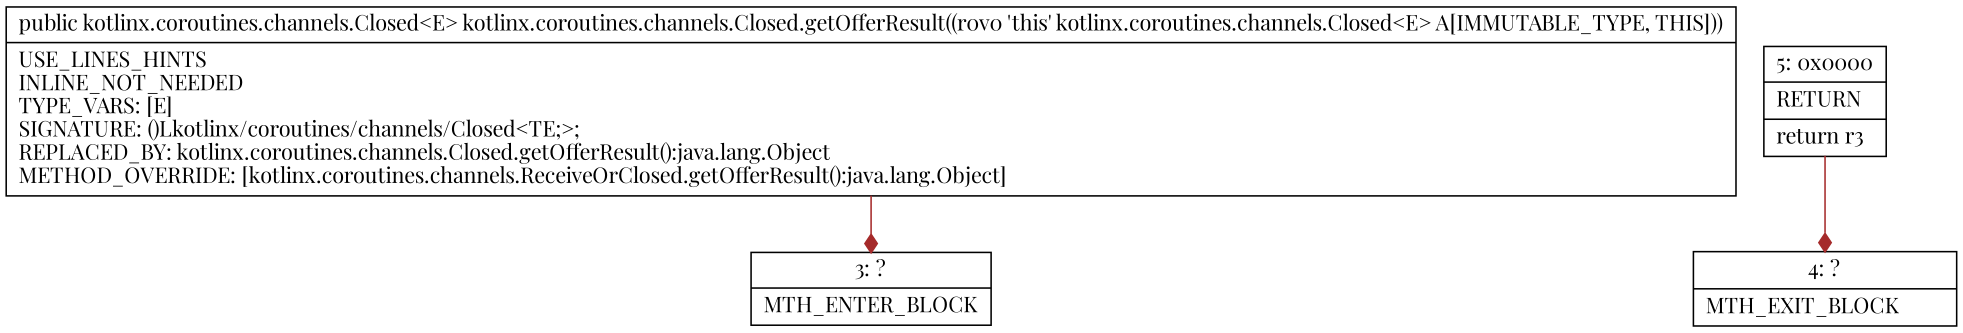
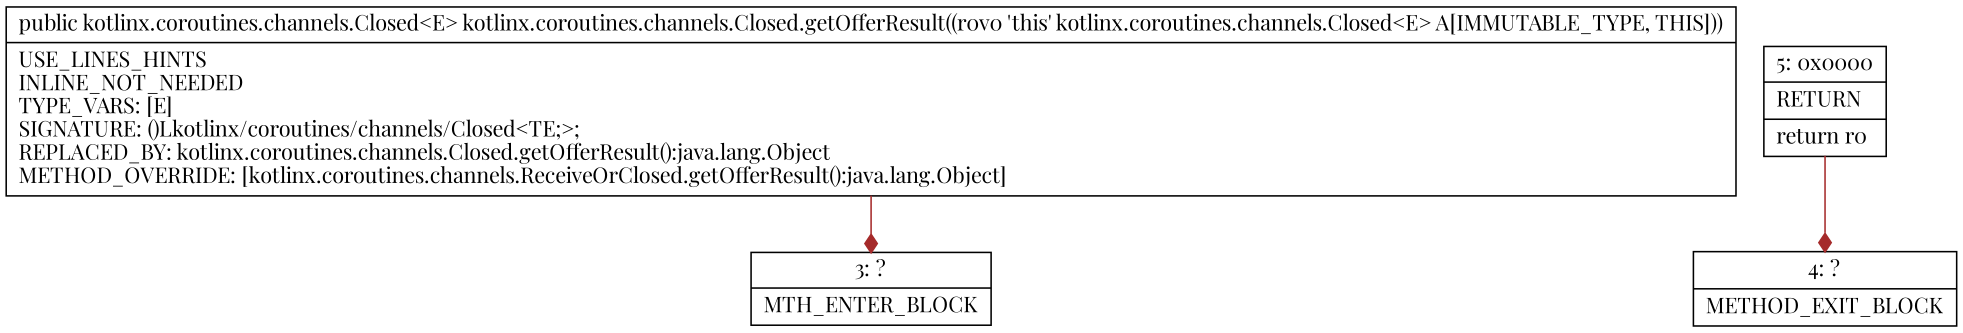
(1820, 137) -> (1822, 137)
(1803, 307) -> (1825, 307)
